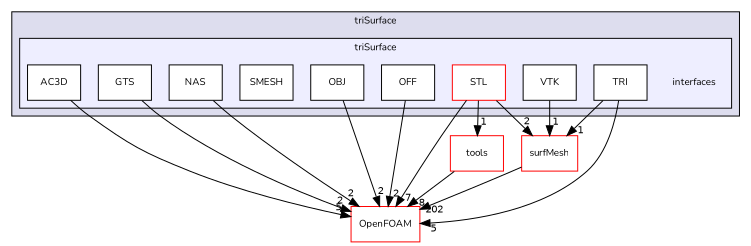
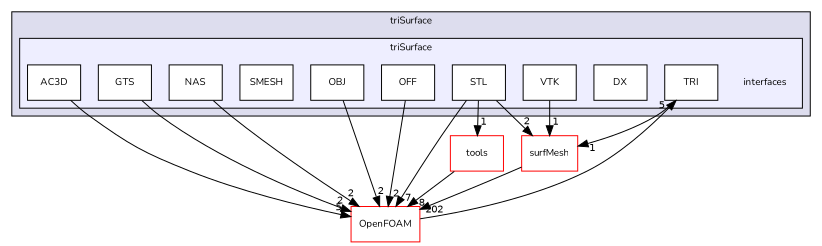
(479, 83) -> (479, 83)
none -> (620, 83)
(550, 196) -> (555, 185)
